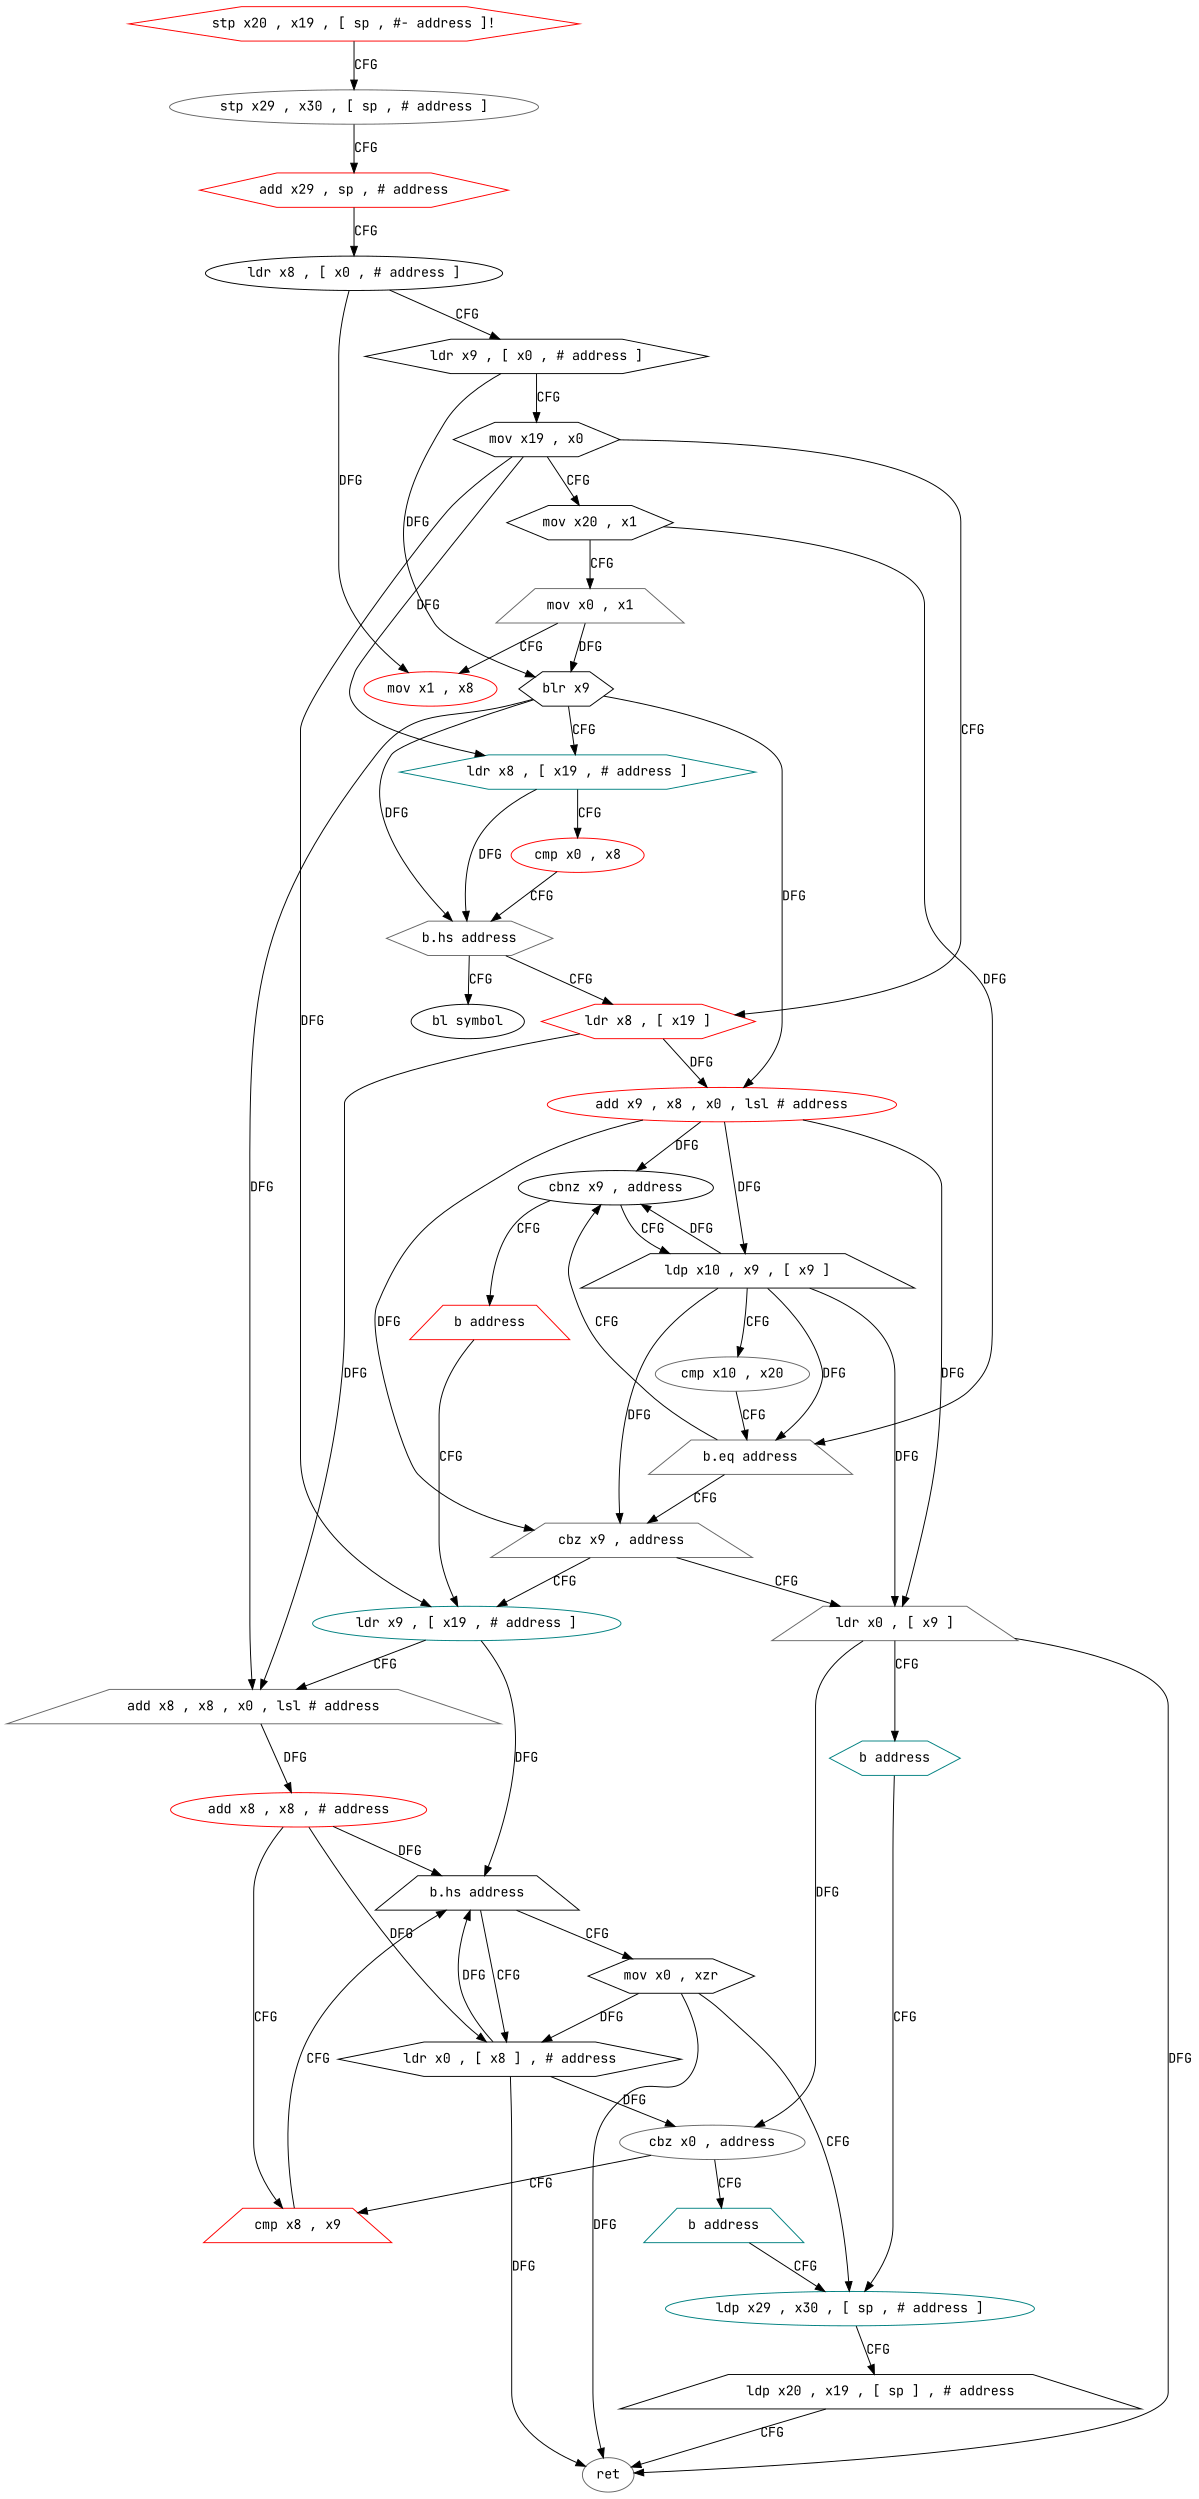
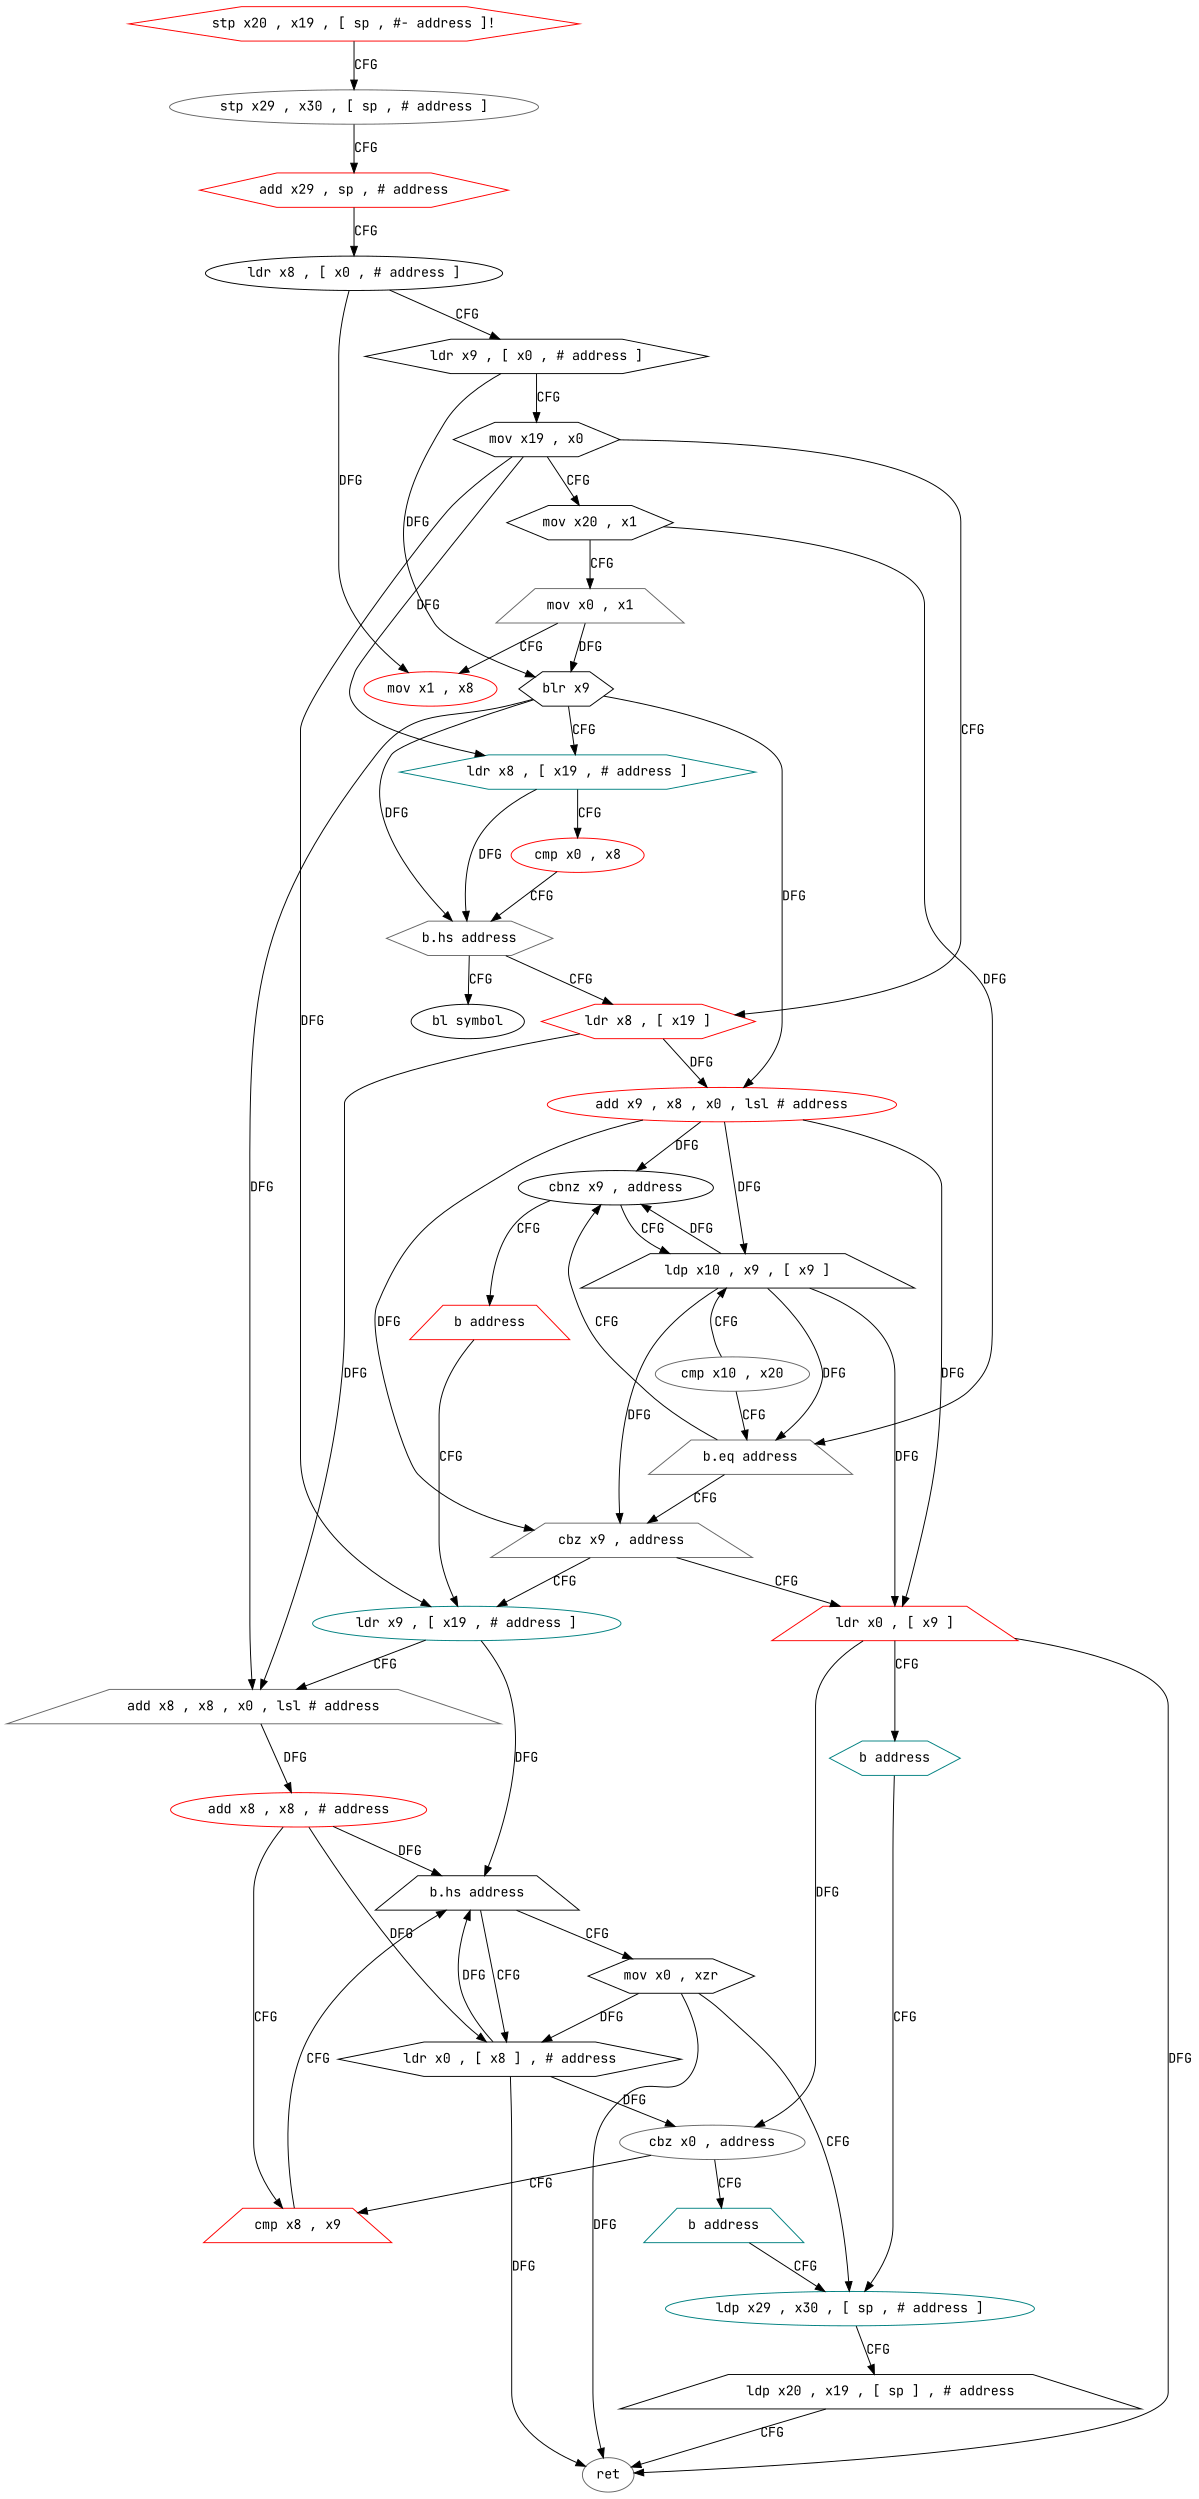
(745, 1318) -> (711, 1326)
(895, 1623) -> (895, 1623)
